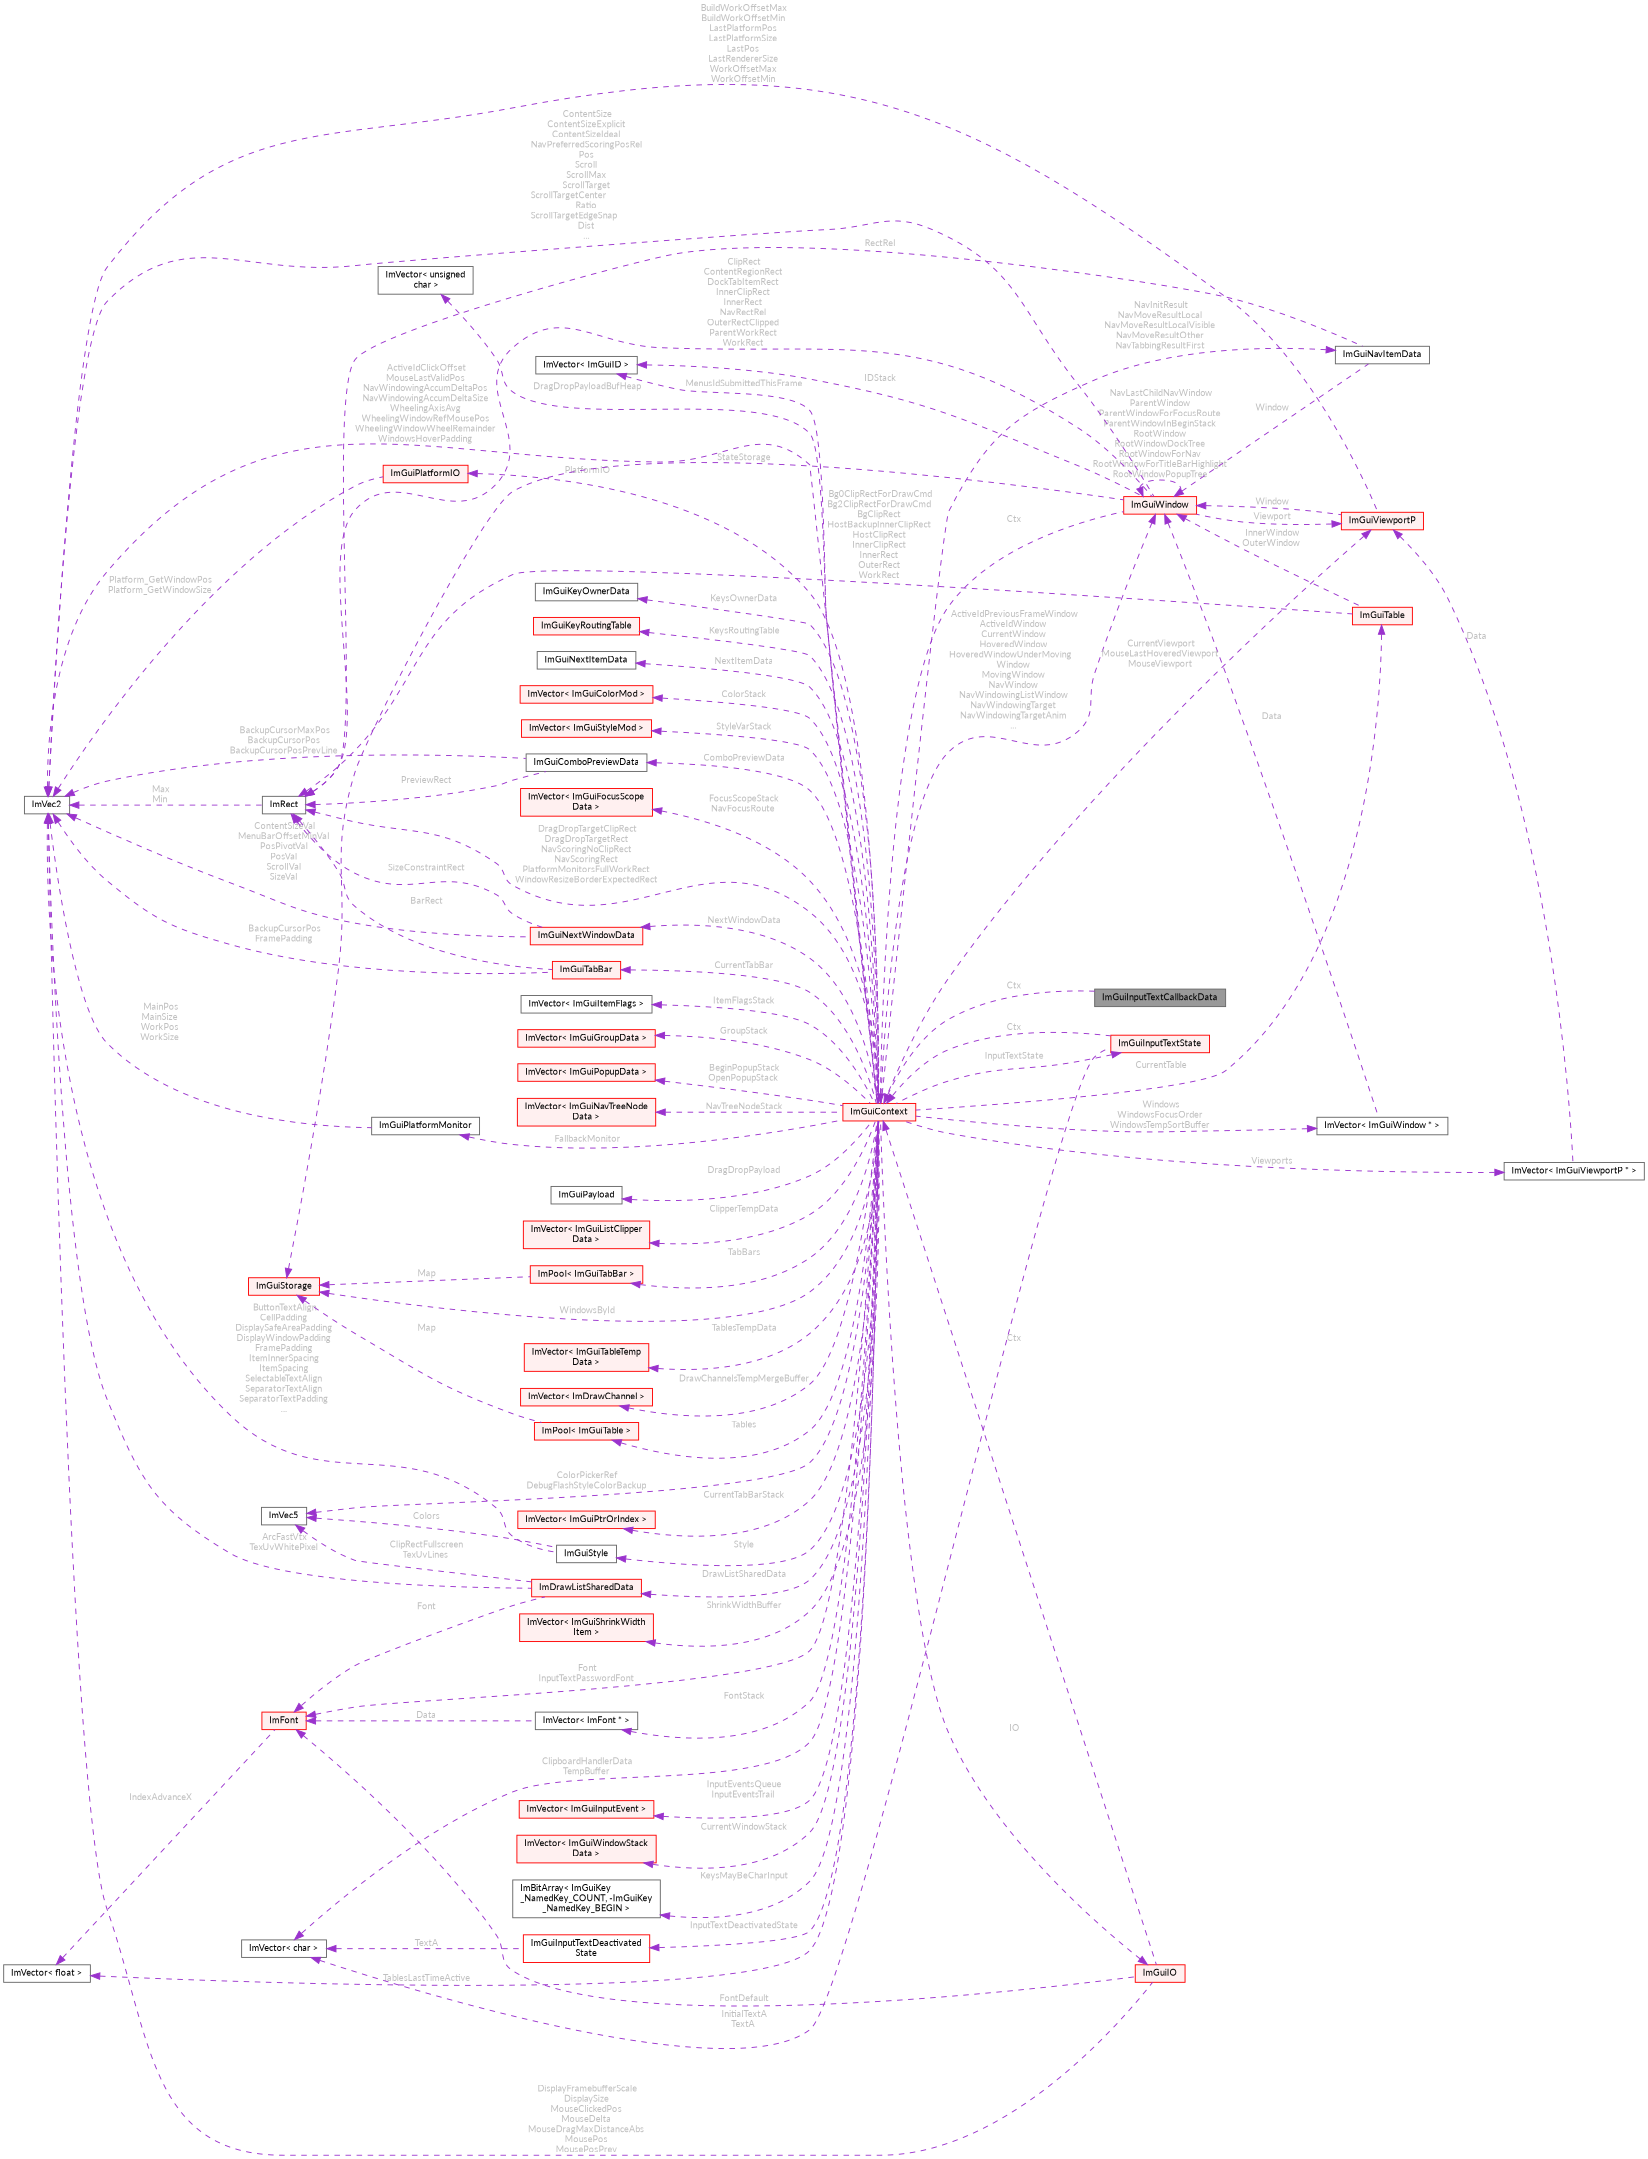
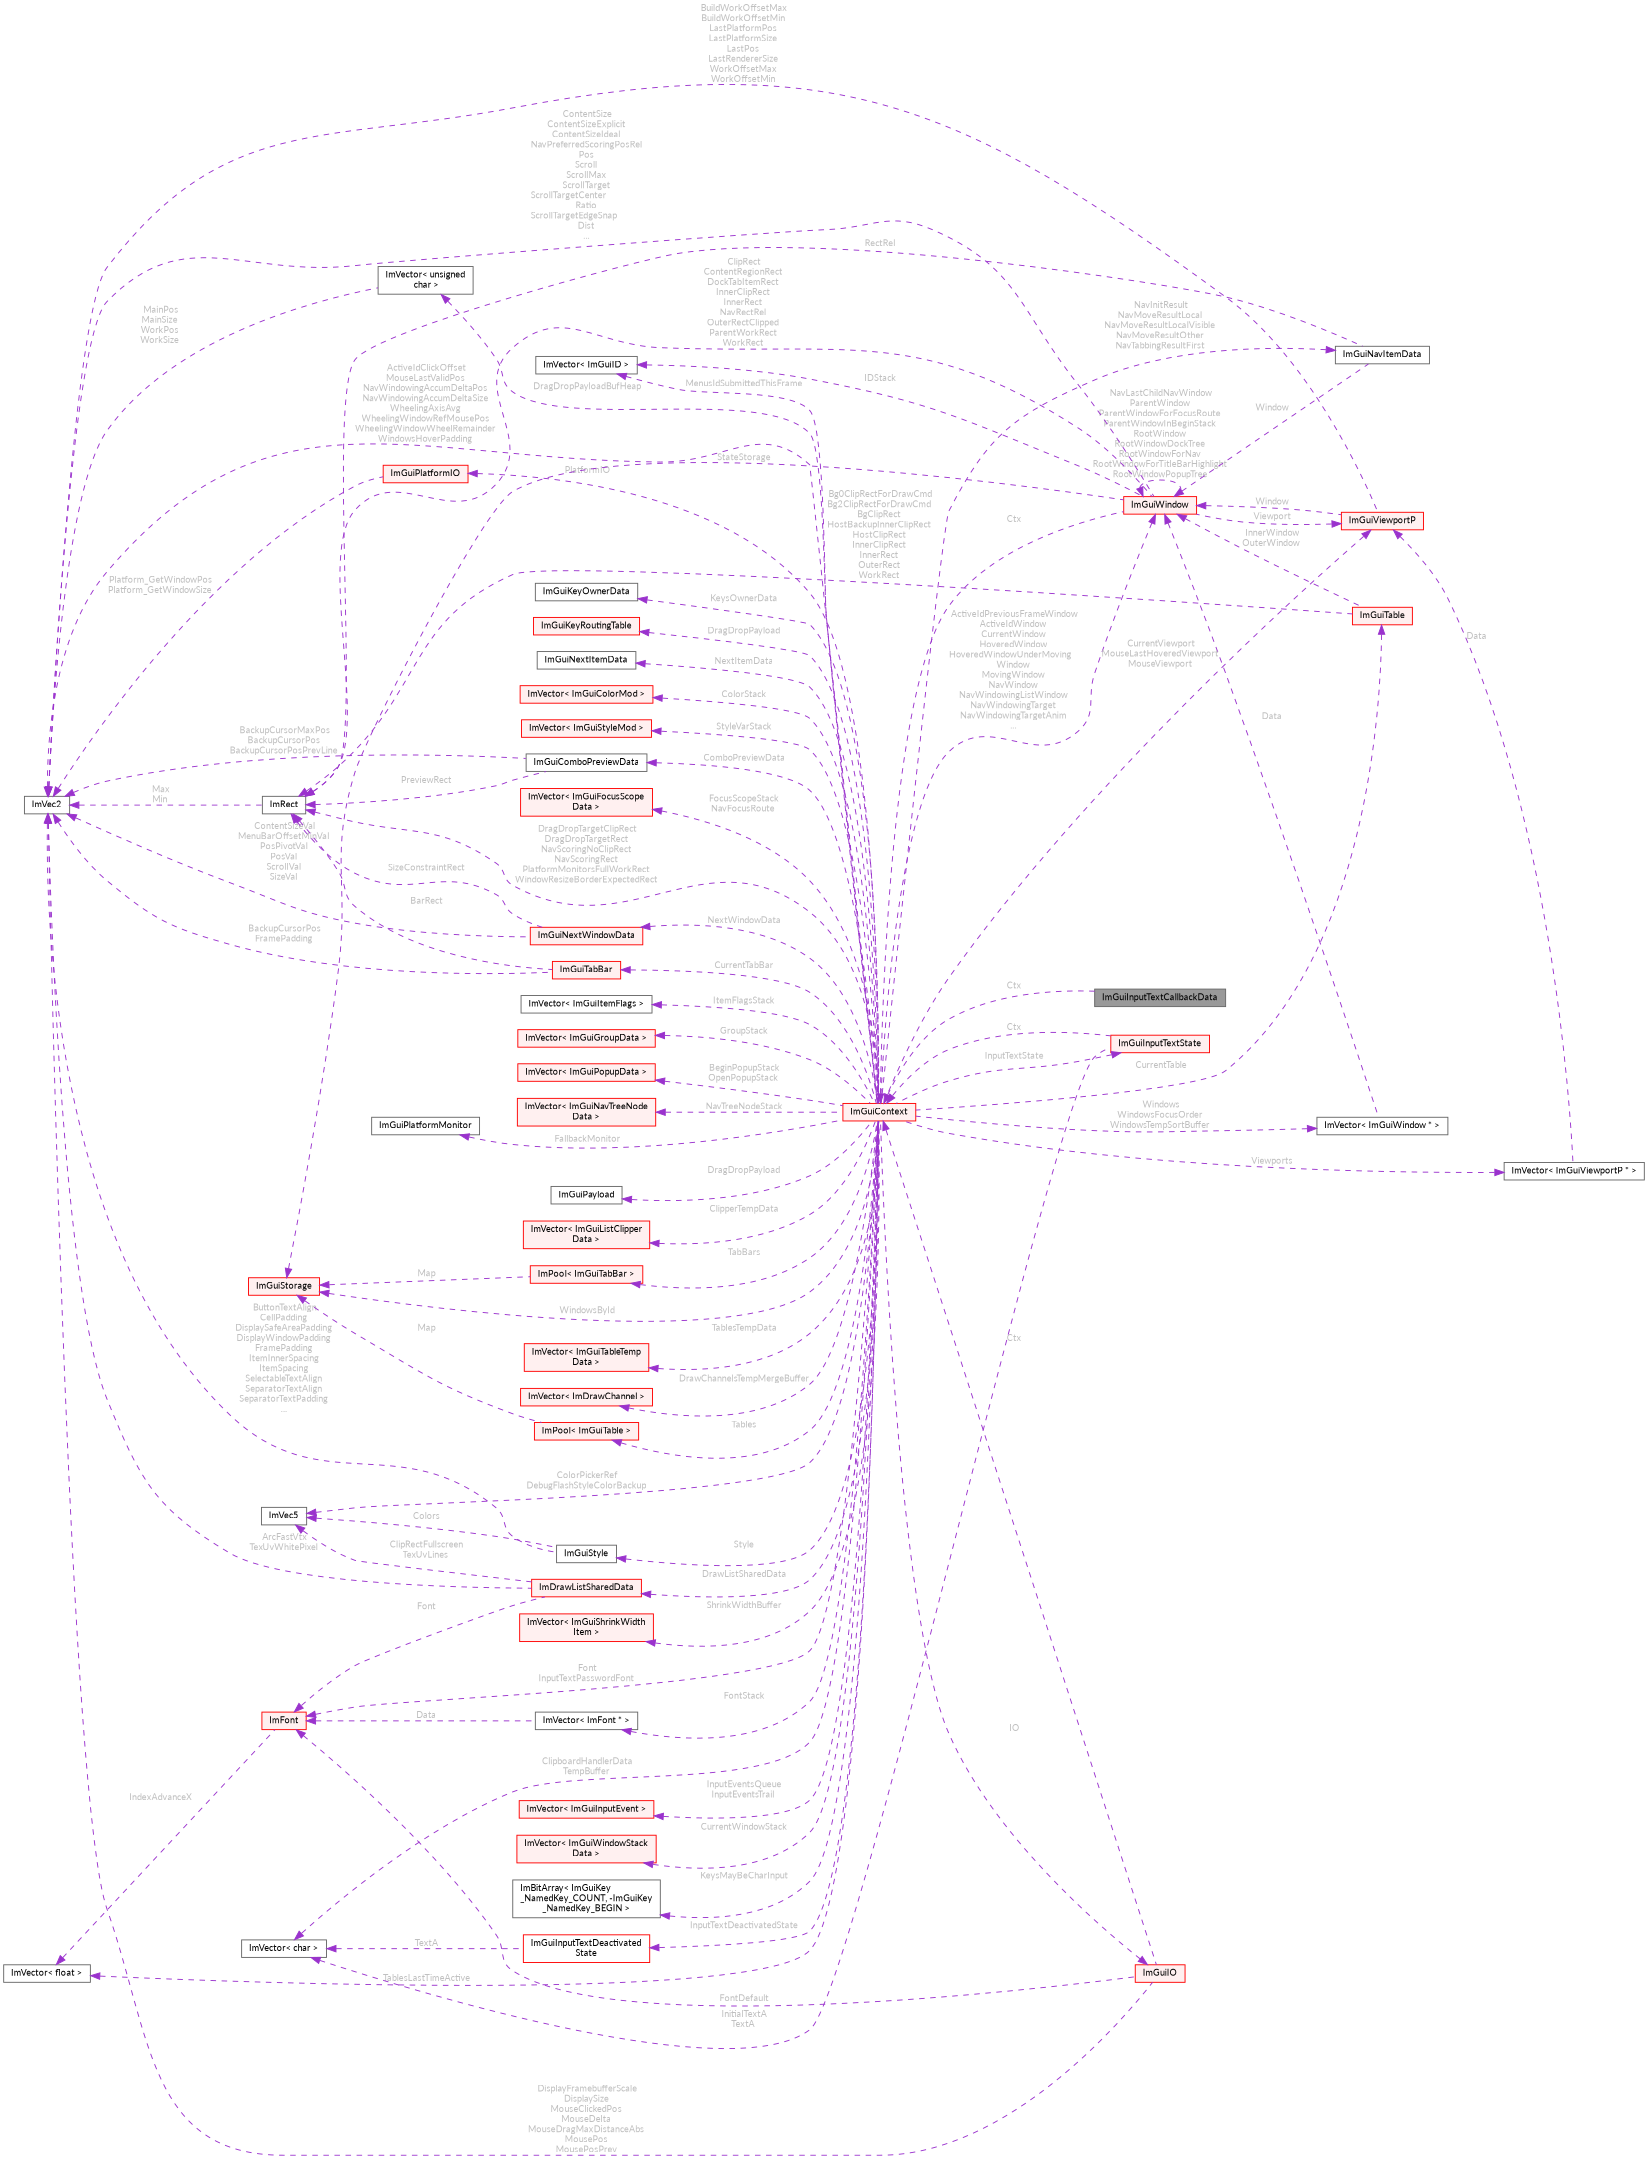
(743, 631) -> (743, 631)
(128, 1061) -> (96, 453)
(587, 1520) -> none
